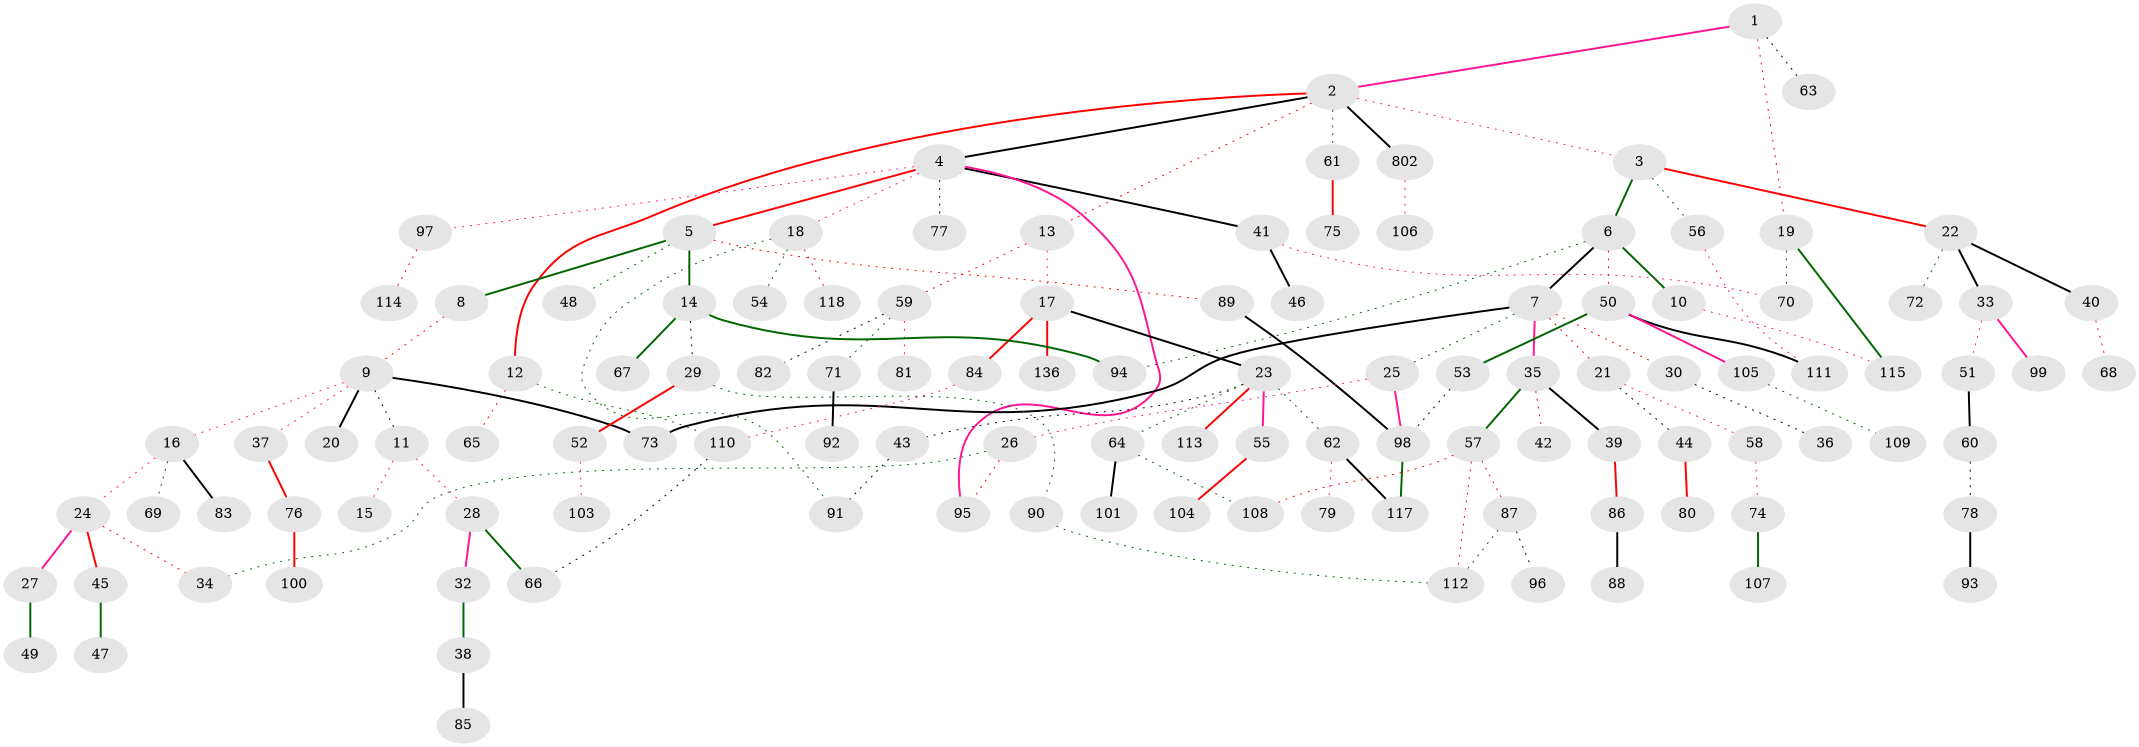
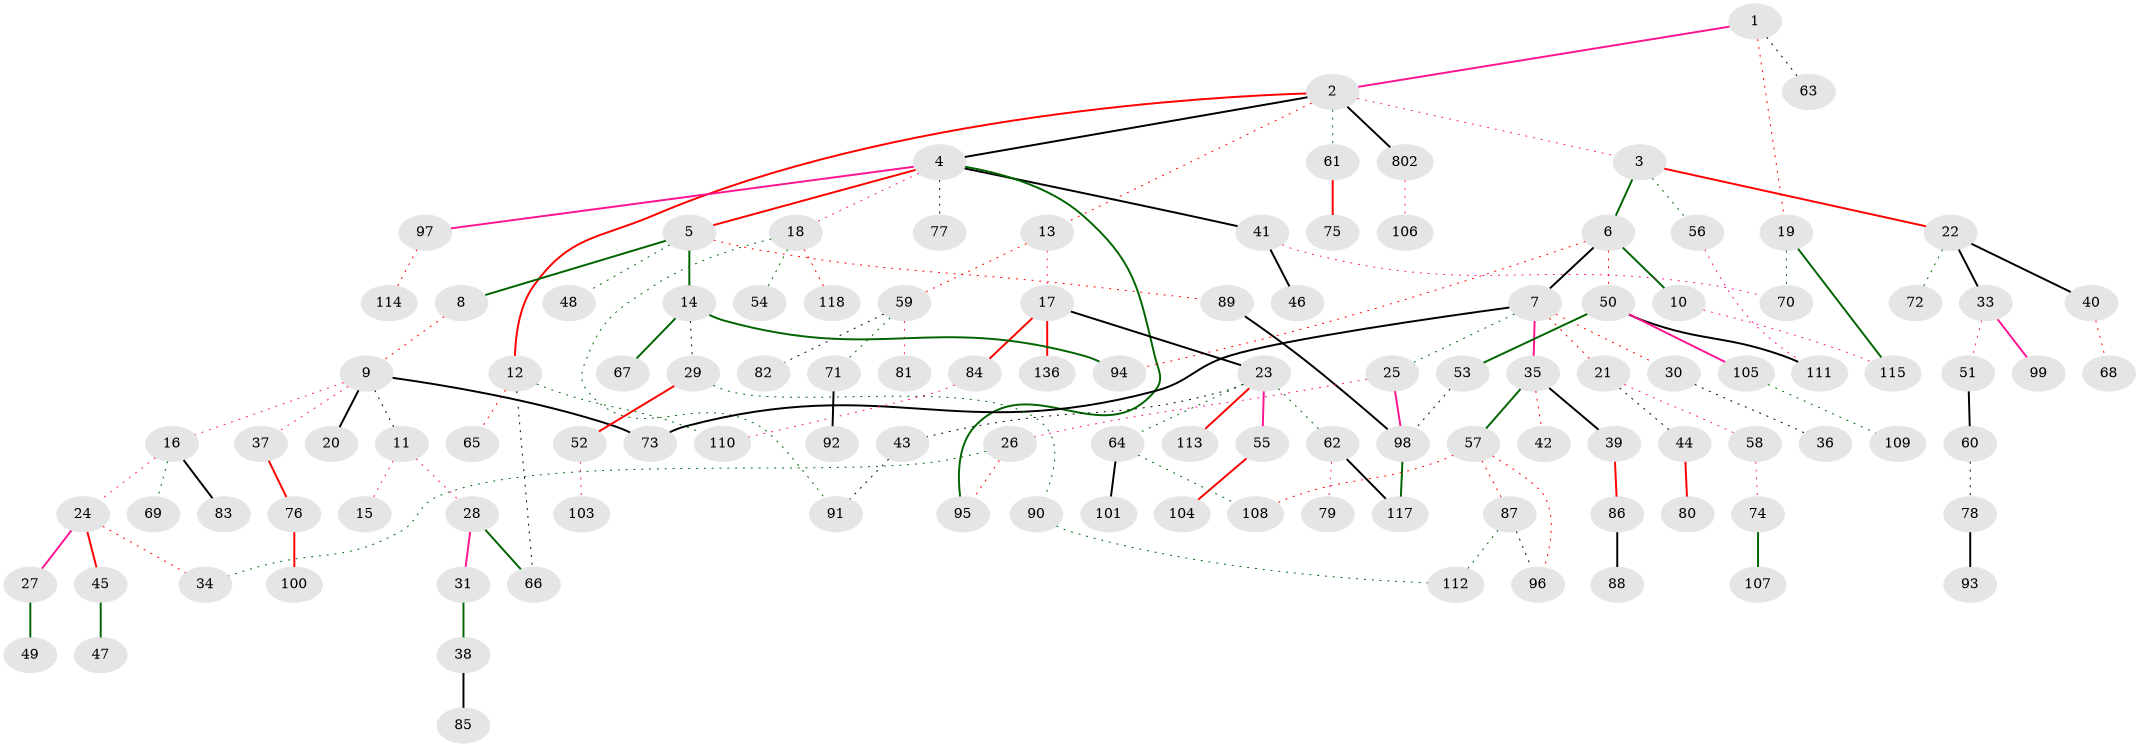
(682, 198) -> (682, 198)
(1367, 311) -> (1367, 311)
(1153, 349) -> (1153, 349)
(1465, 514) -> (1546, 499)
(634, 521) -> (525, 483)
(463, 585) -> (463, 585)
